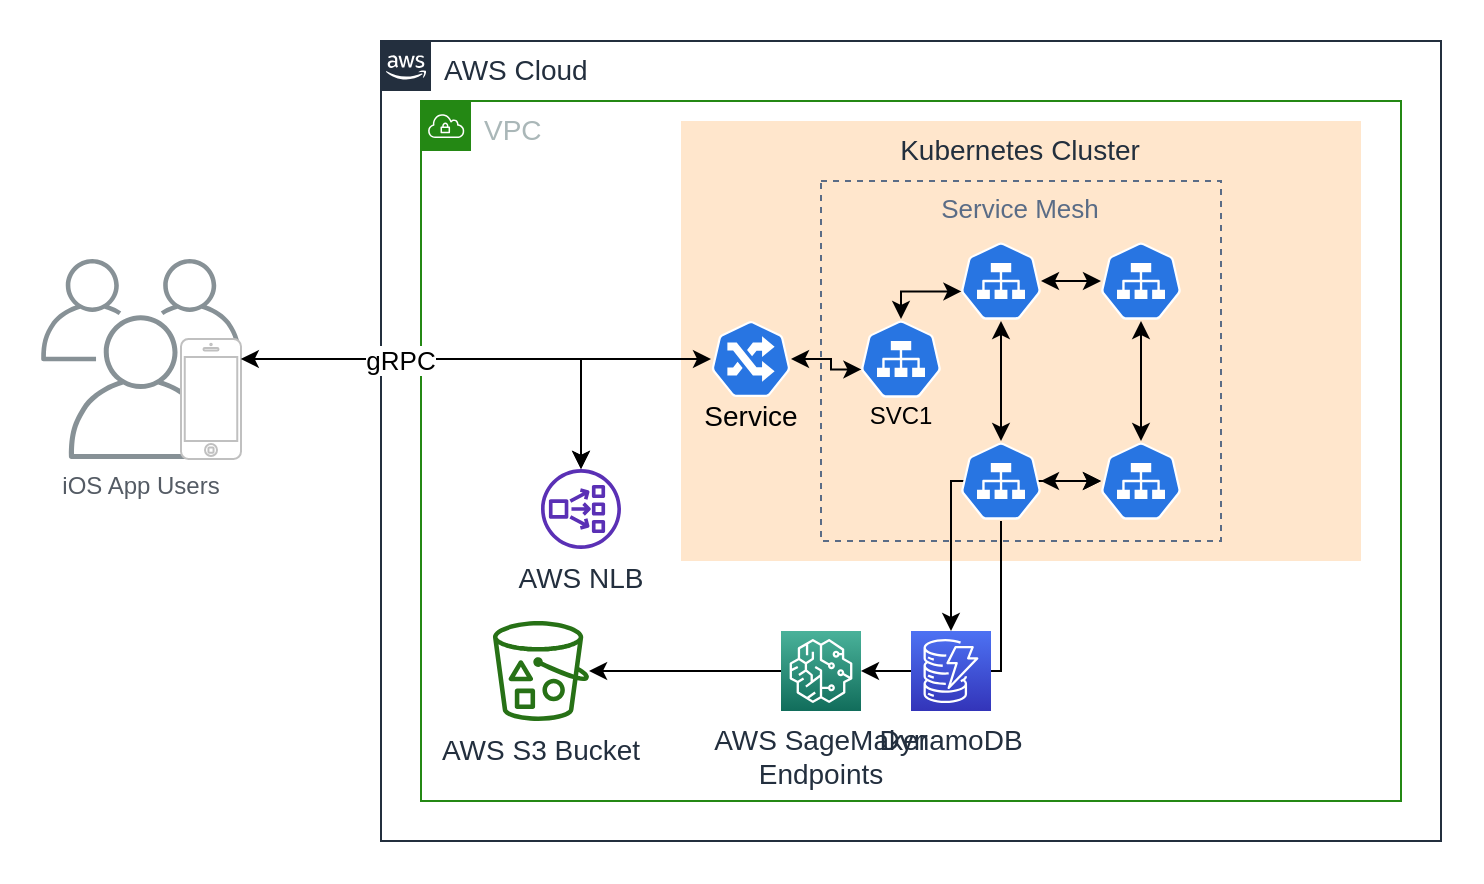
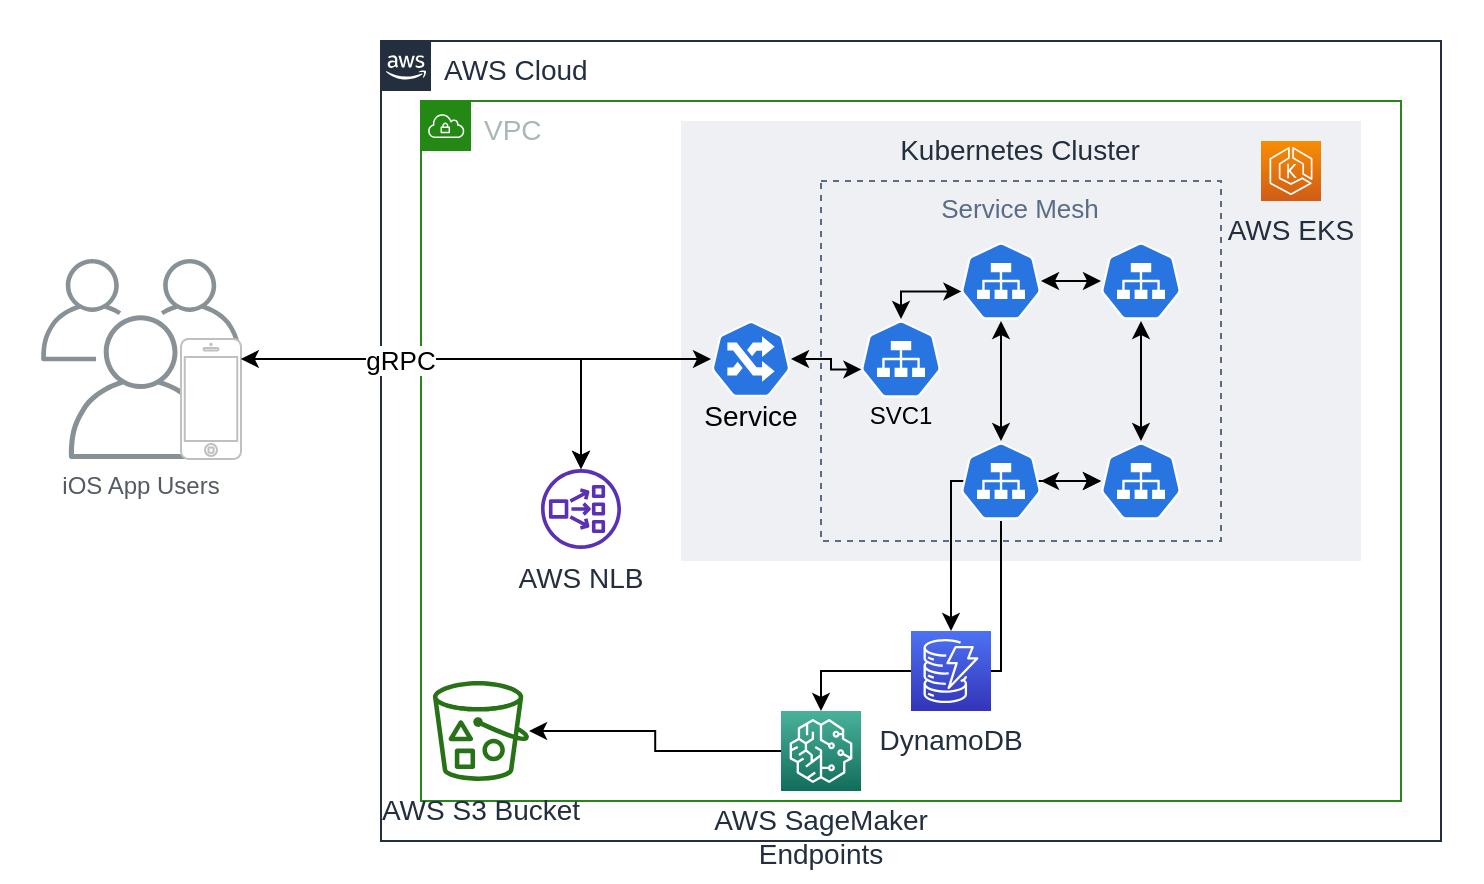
none -> (1291, 171)
(1021, 341) -> (1021, 341)
(541, 671) -> (481, 731)
(821, 671) -> (821, 751)
